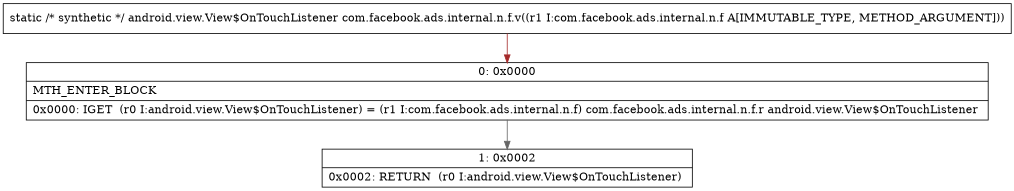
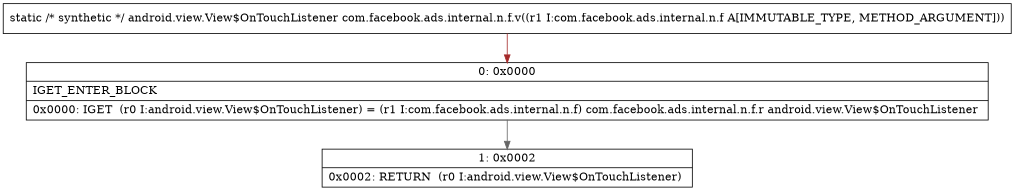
(95, 91) -> (95, 91)
